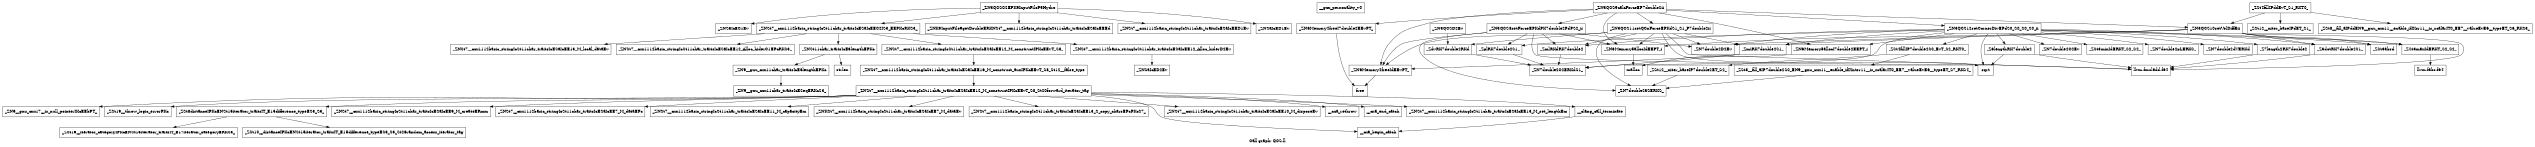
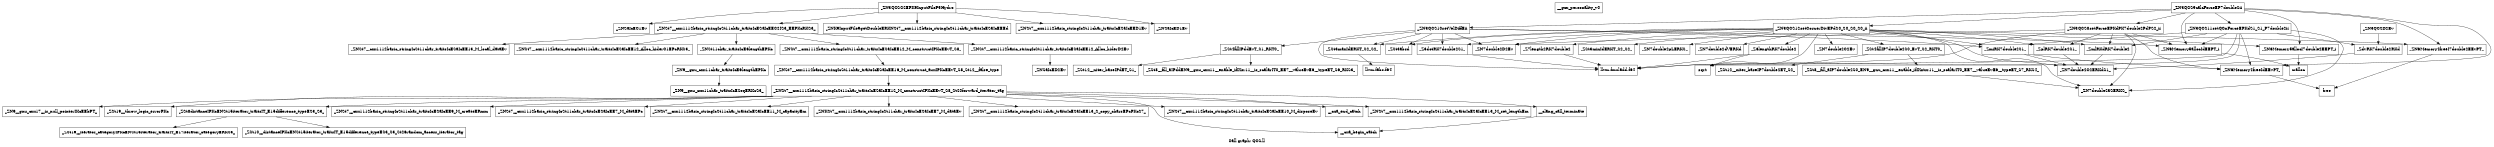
(2249, 18) -> (1350, 39)
none -> (2110, 35)
(1688, 40) -> none
(842, 70) -> none
(1666, 80) -> (1974, 60)
(1342, 112) -> none
